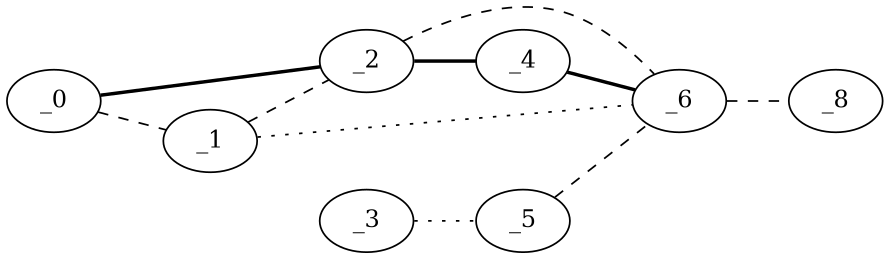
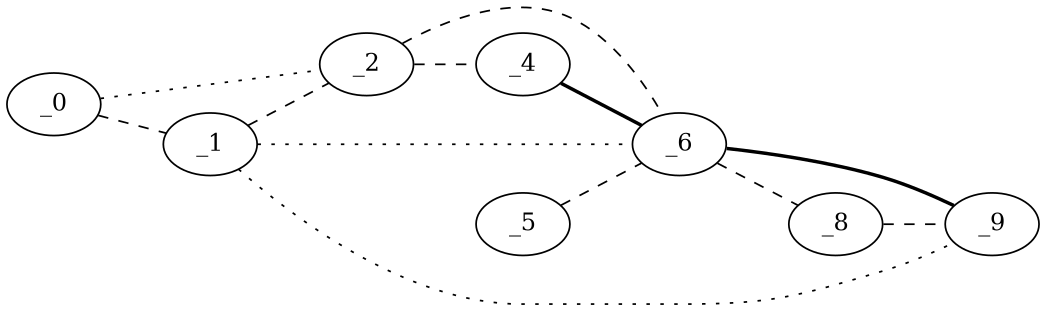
(445, 61) -> (445, 64)
(210, 81) -> (210, 84)
(367, 221) -> none
none -> (992, 224)
